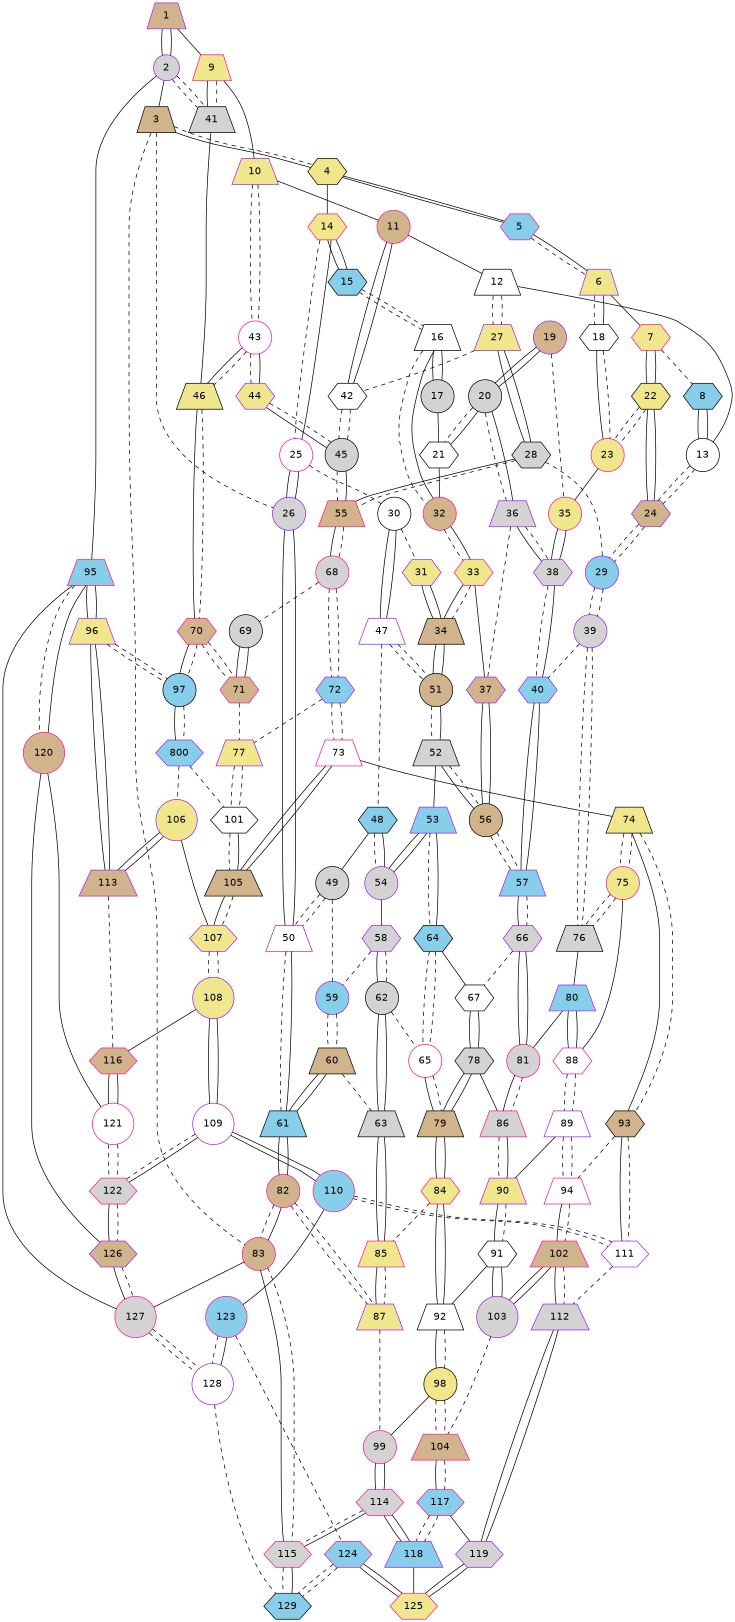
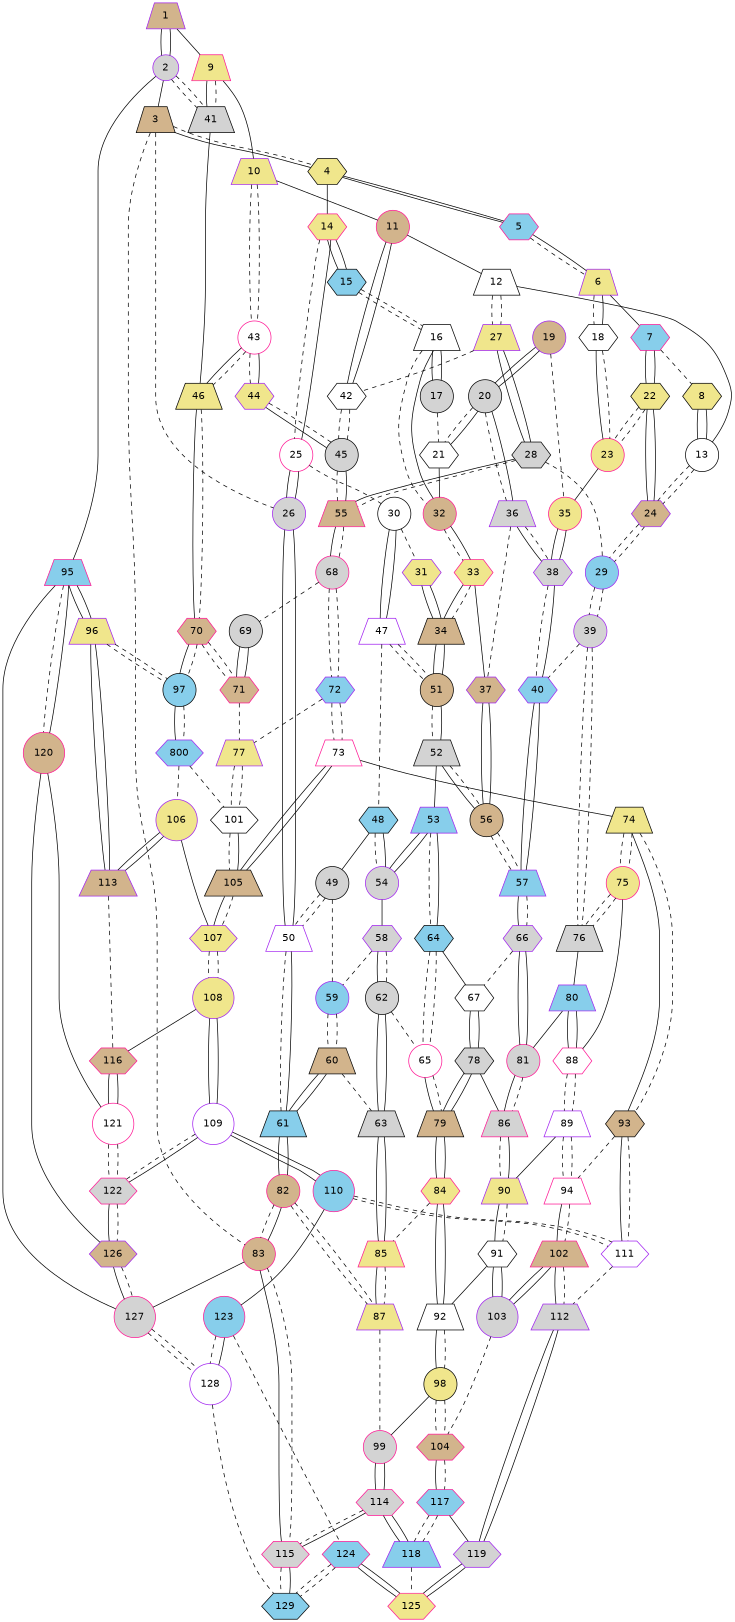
(651, 337) -> (650, 337)
(703, 396) -> (702, 396)
(438, 427) -> (438, 427)
(440, 1447) -> (440, 1447)
(414, 1580) -> (412, 1580)
